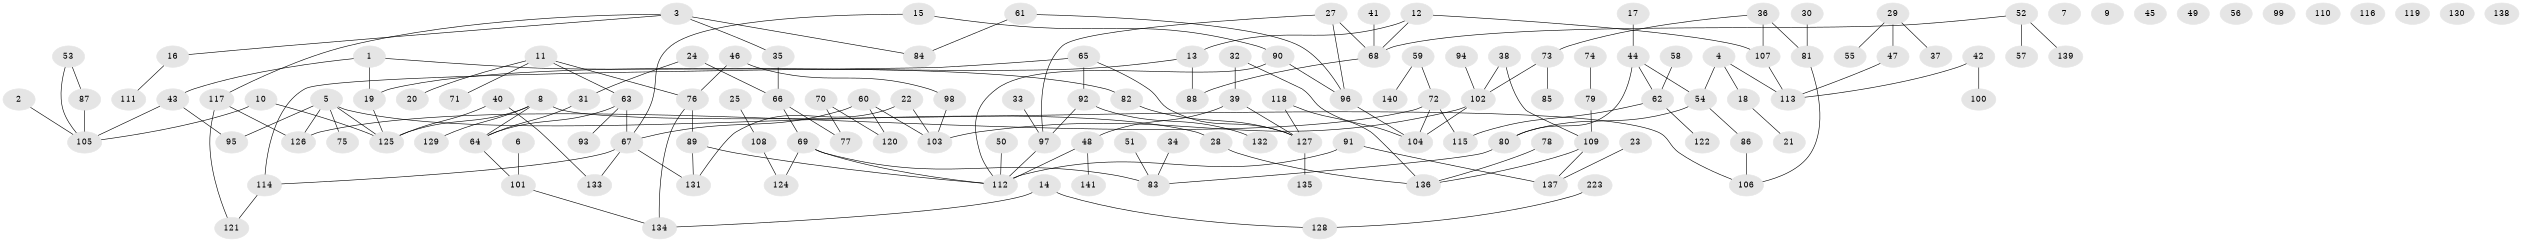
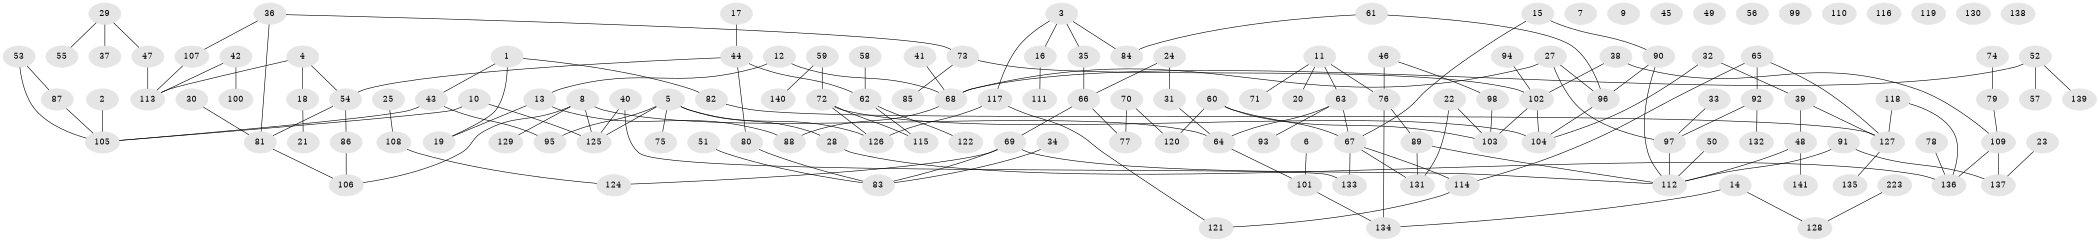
(1584, 26) -> none
(378, 120) -> none
(1616, 121) -> (308, 119)
